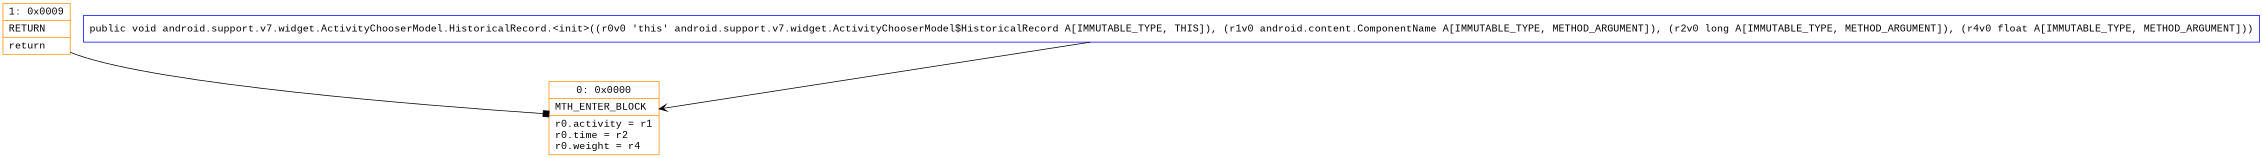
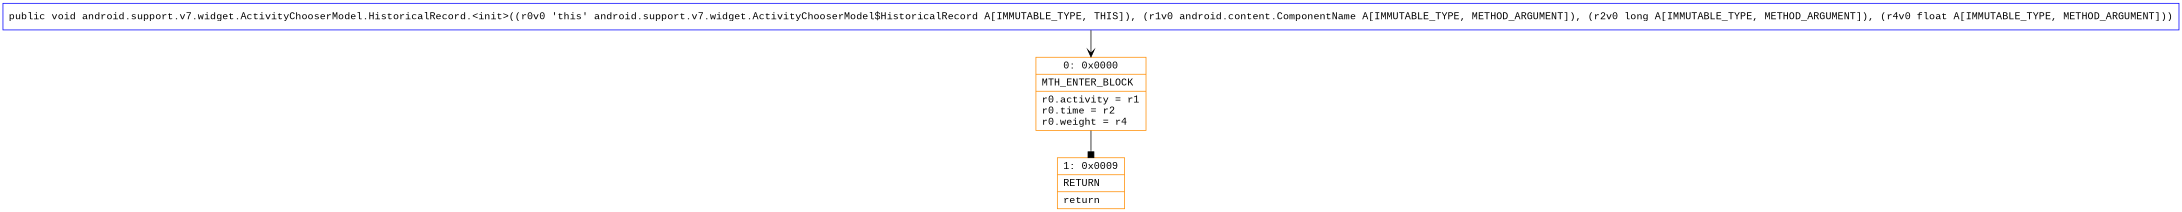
(304, 93) -> (1091, 140)
